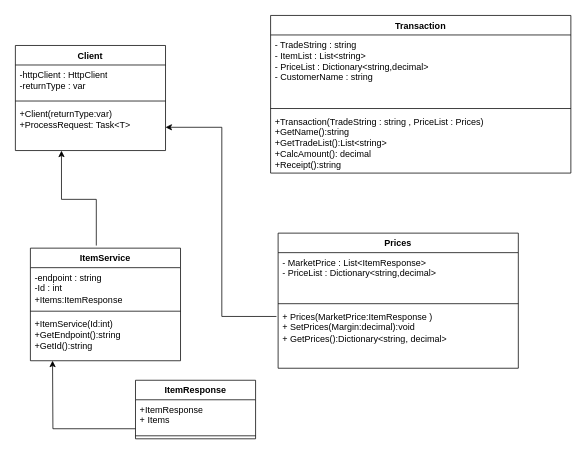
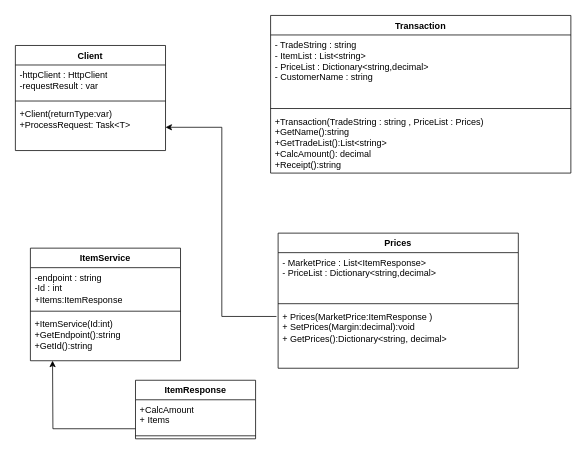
(72, 81) -> (72, 81)
(81, 199) -> none
(173, 415) -> (166, 415)
